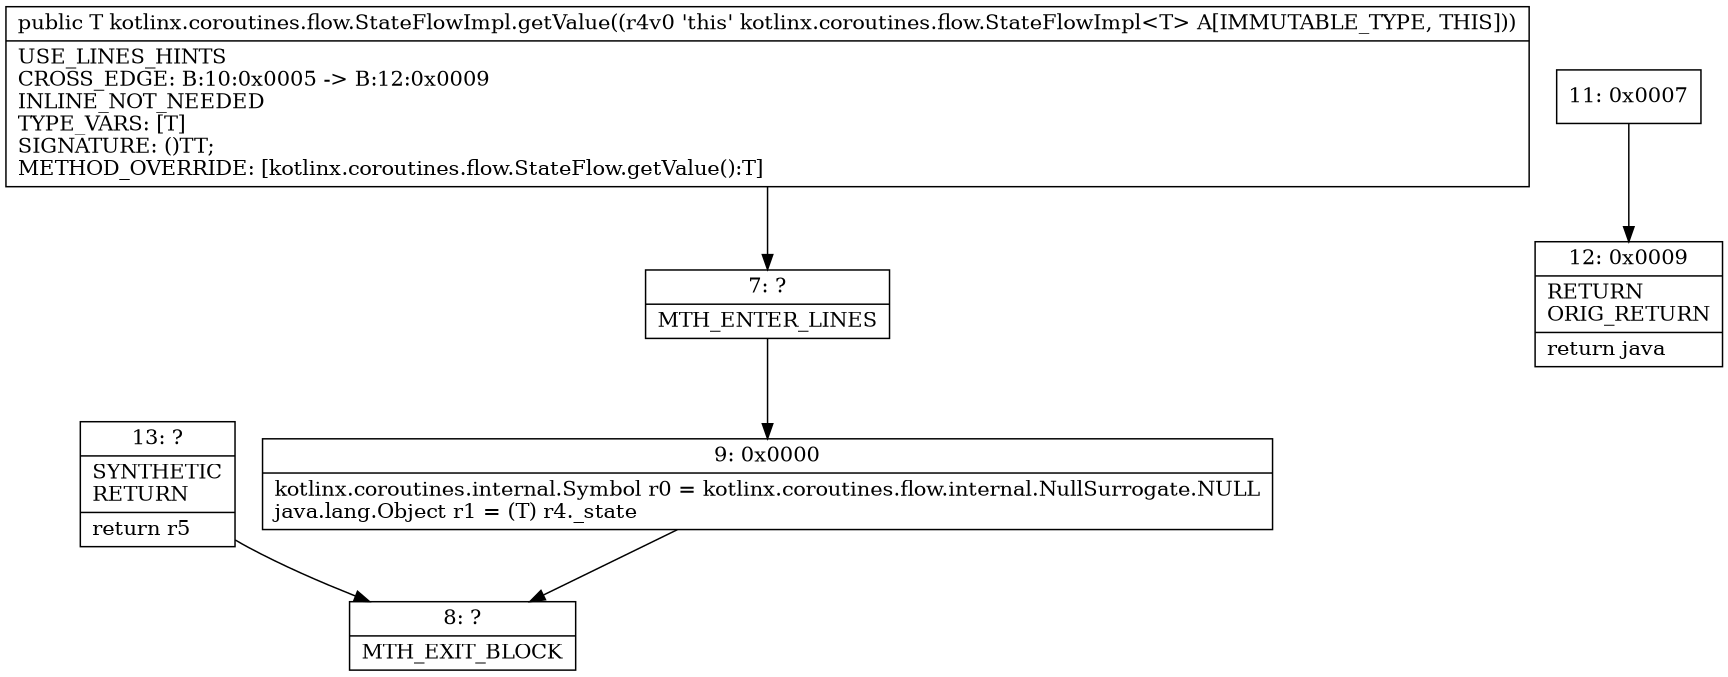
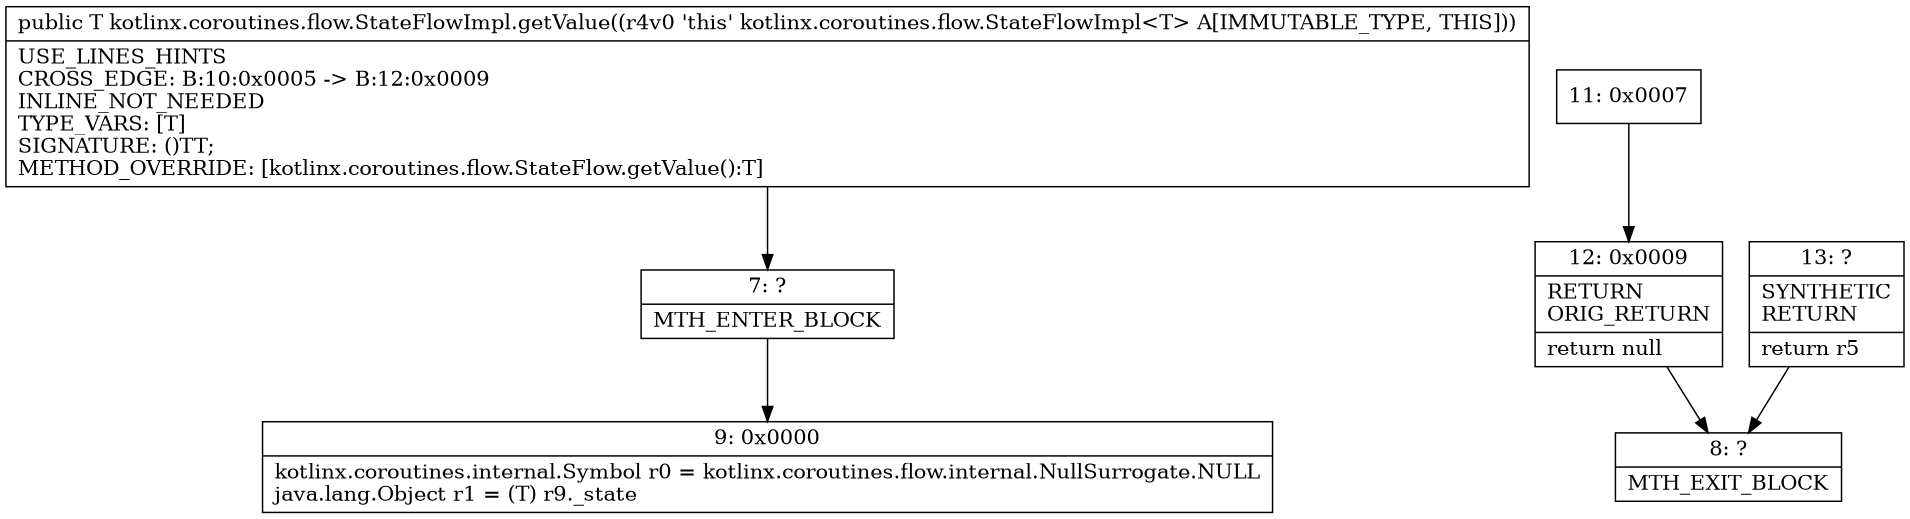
(768, 321) -> (768, 321)
(1606, 349) -> (1605, 349)
(456, 512) -> (456, 495)
(610, 562) -> (1684, 394)
